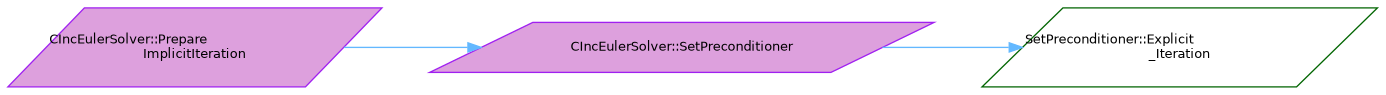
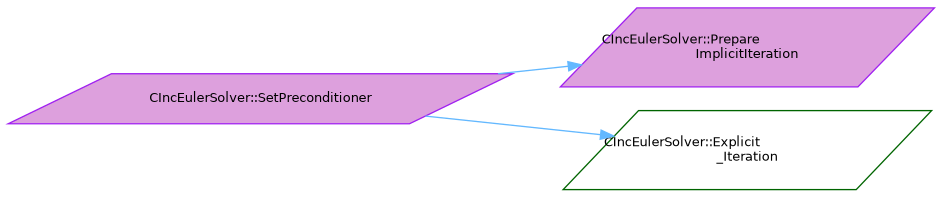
(406, 47) -> (533, 70)
(1180, 47) -> (747, 150)
